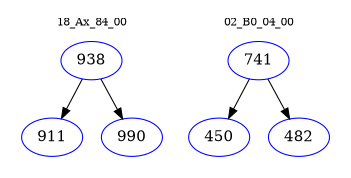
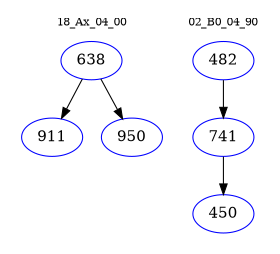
(92, 23) -> (92, 23)
(259, 23) -> (223, 23)
(91, 61) -> (91, 61)
(276, 94) -> (223, 94)
(132, 137) -> (132, 137)
